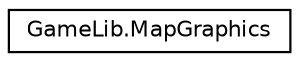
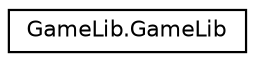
(150, 31) -> (127, 31)
